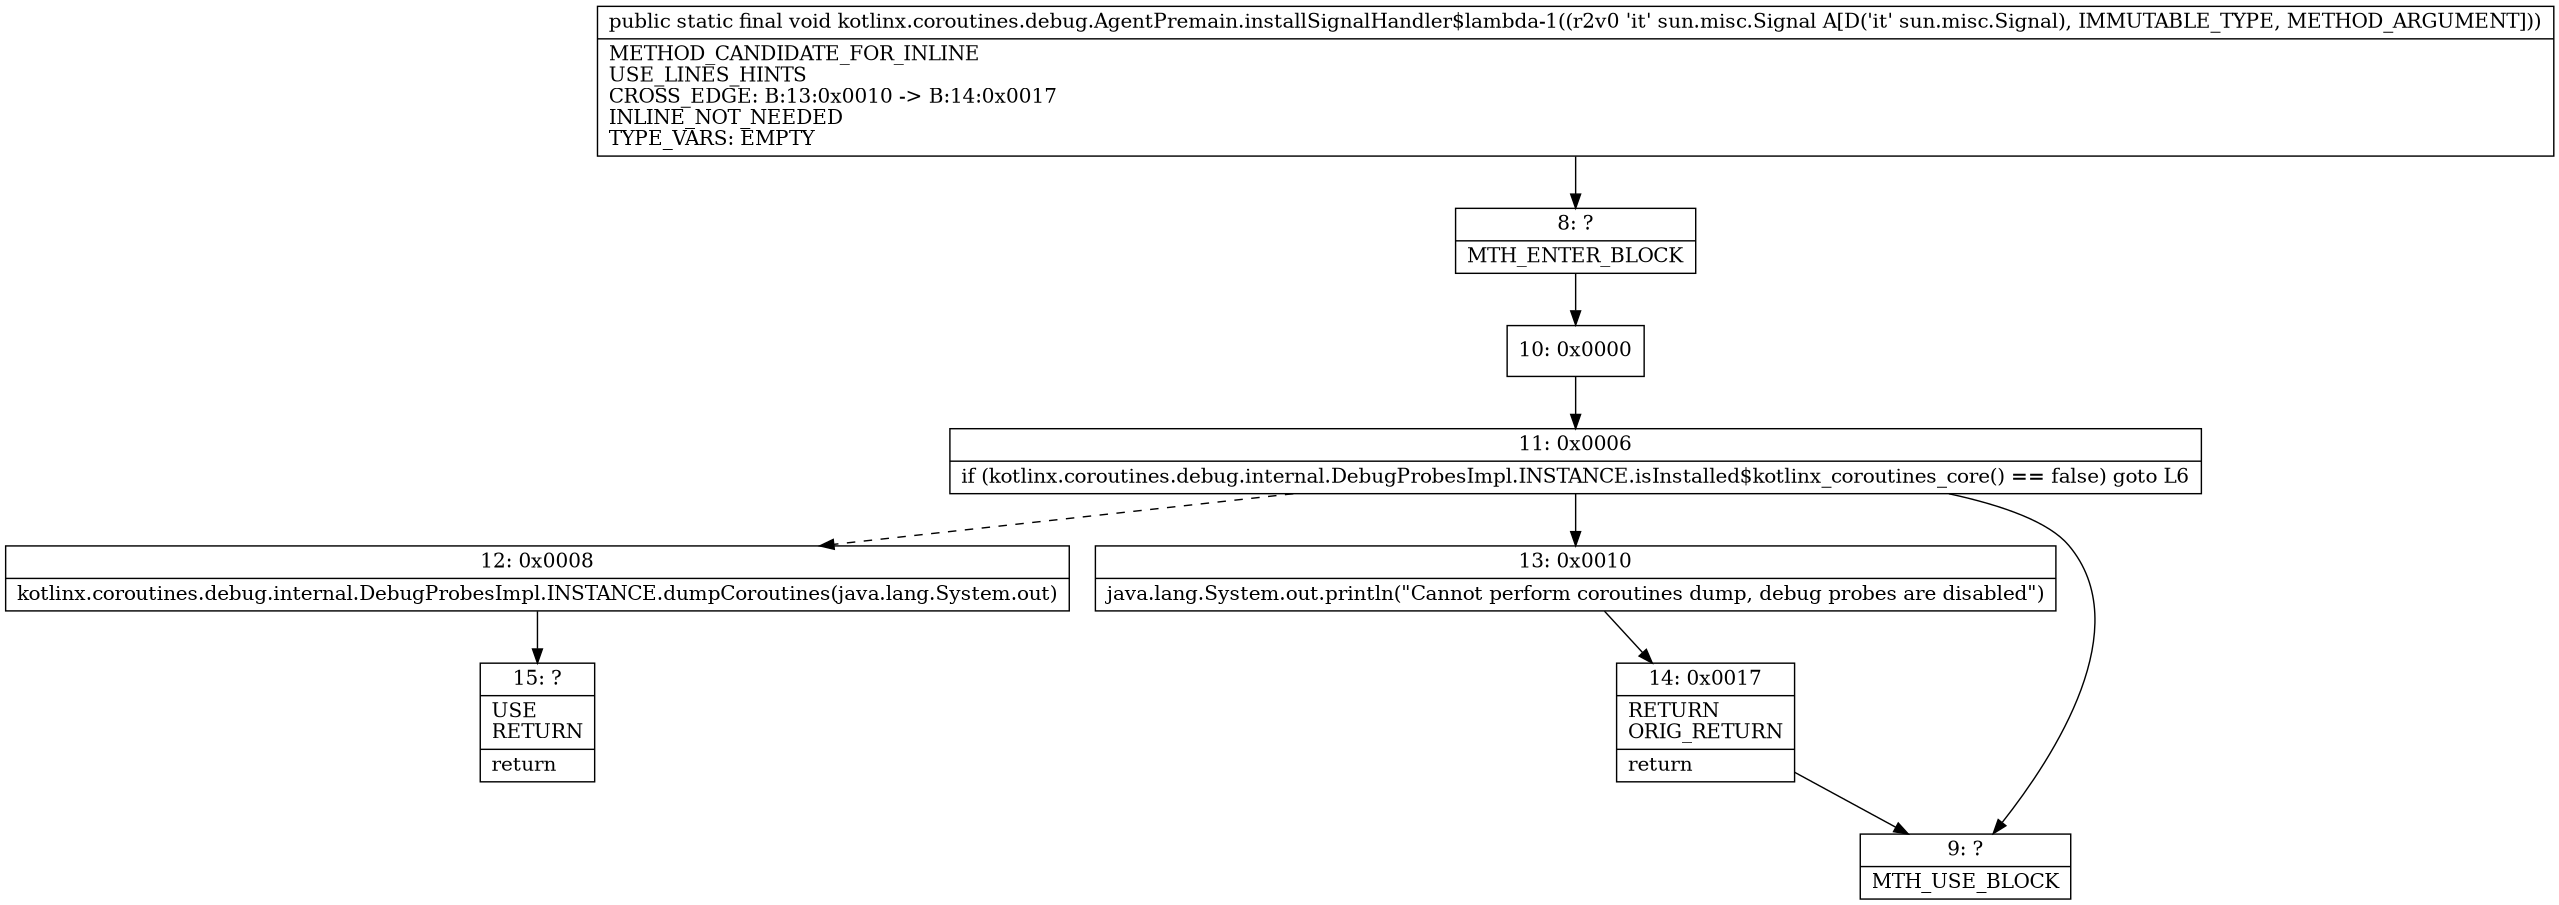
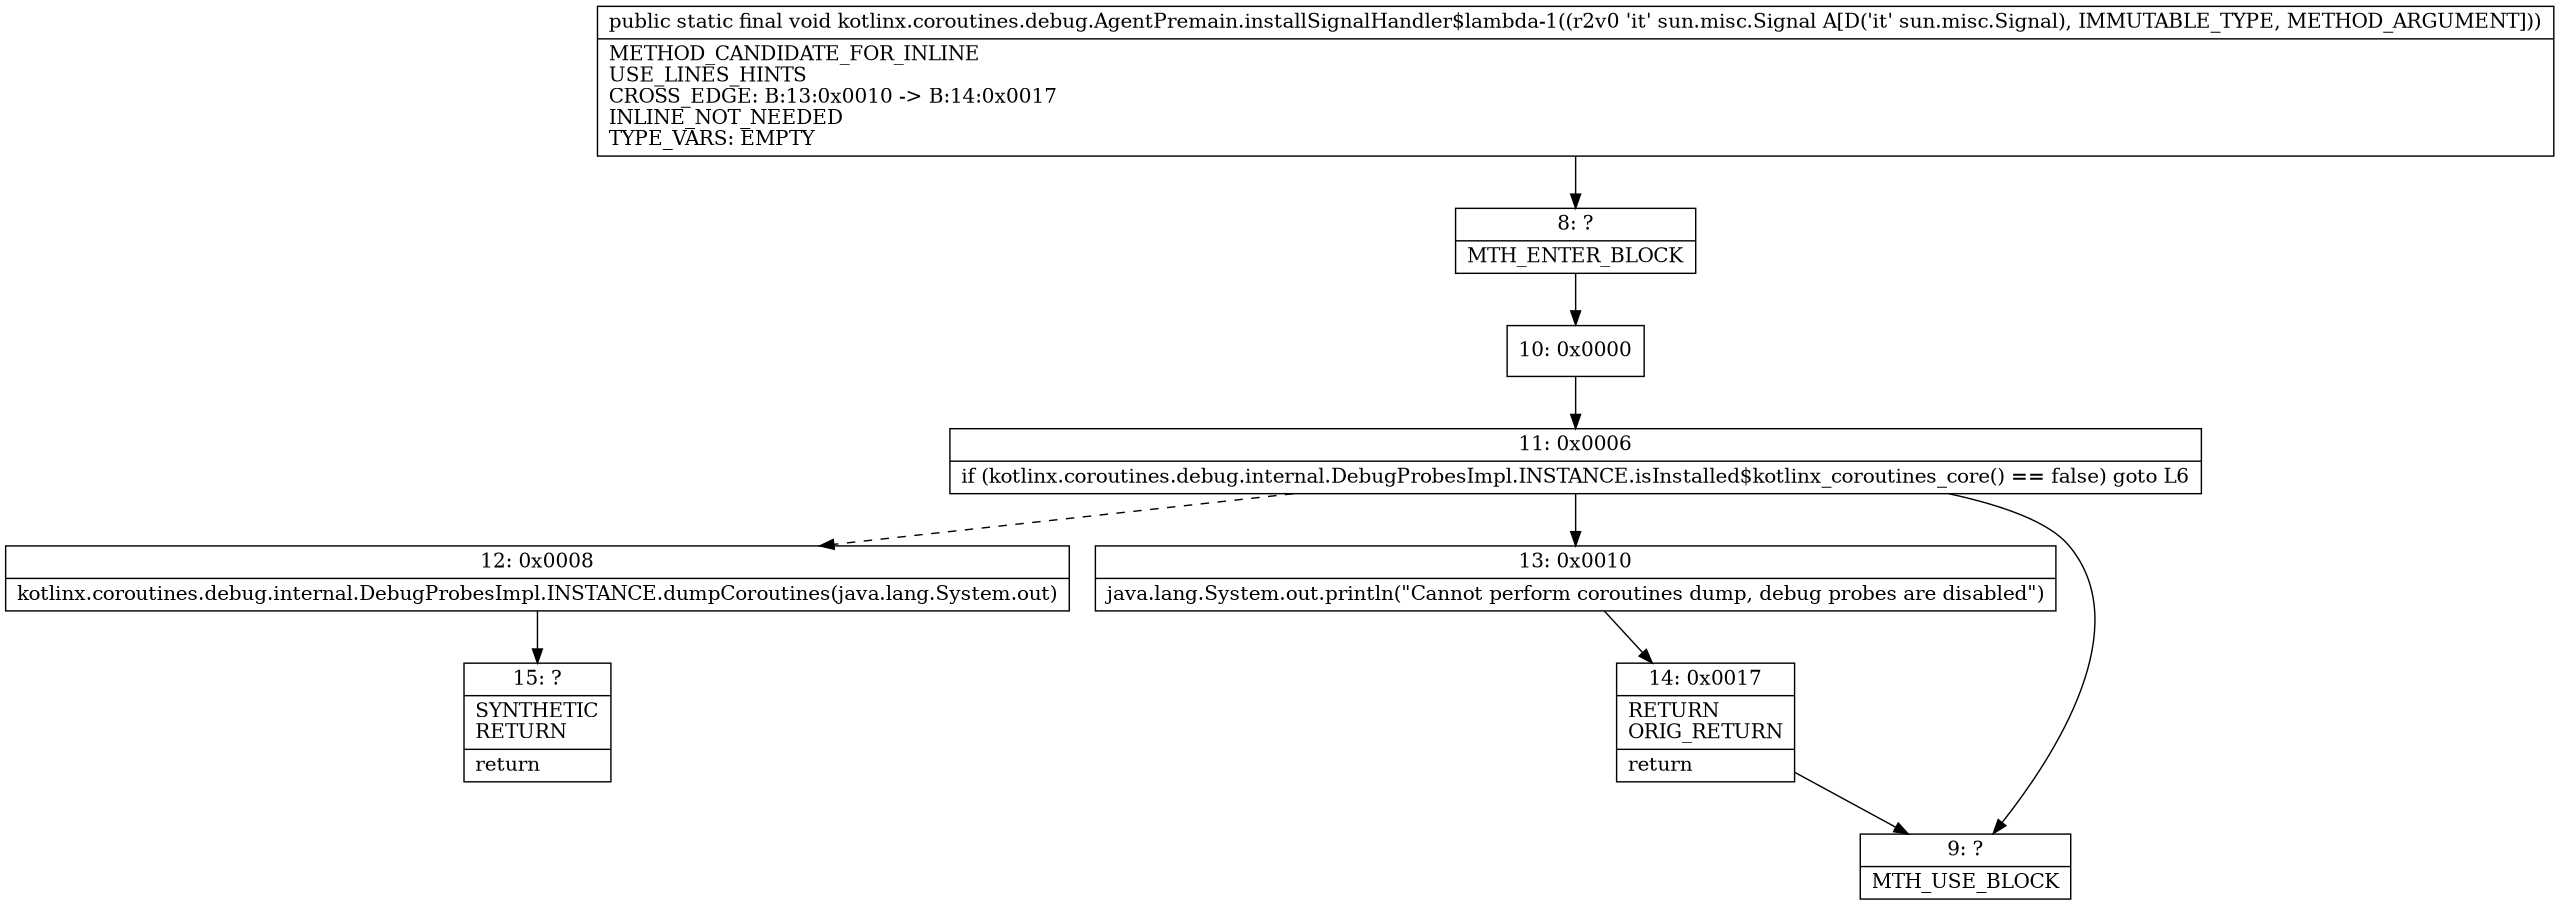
(515, 711) -> (537, 711)
